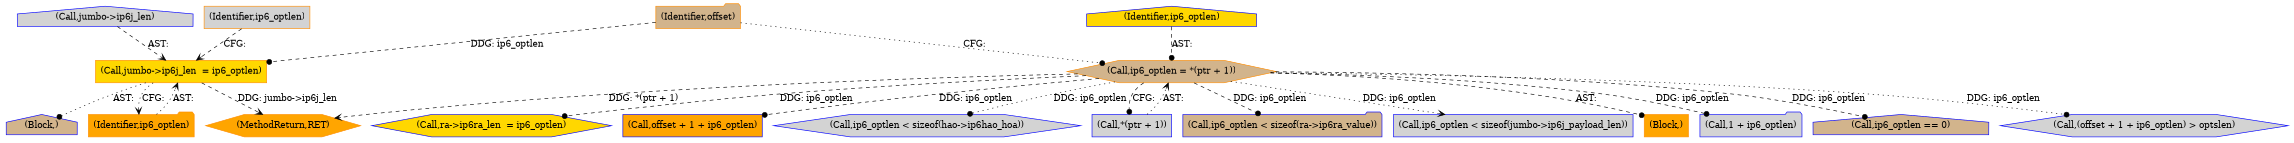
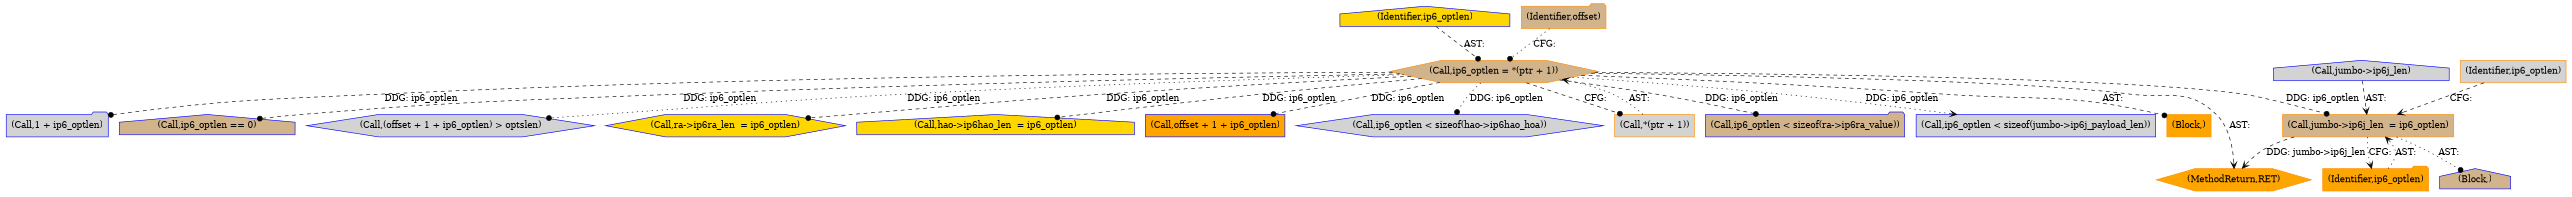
(464, 42) -> (1961, 78)
(181, 72) -> (2368, 126)
(643, 99) -> (2241, 126)
none -> (996, 126)
(1132, 126) -> (1654, 126)
